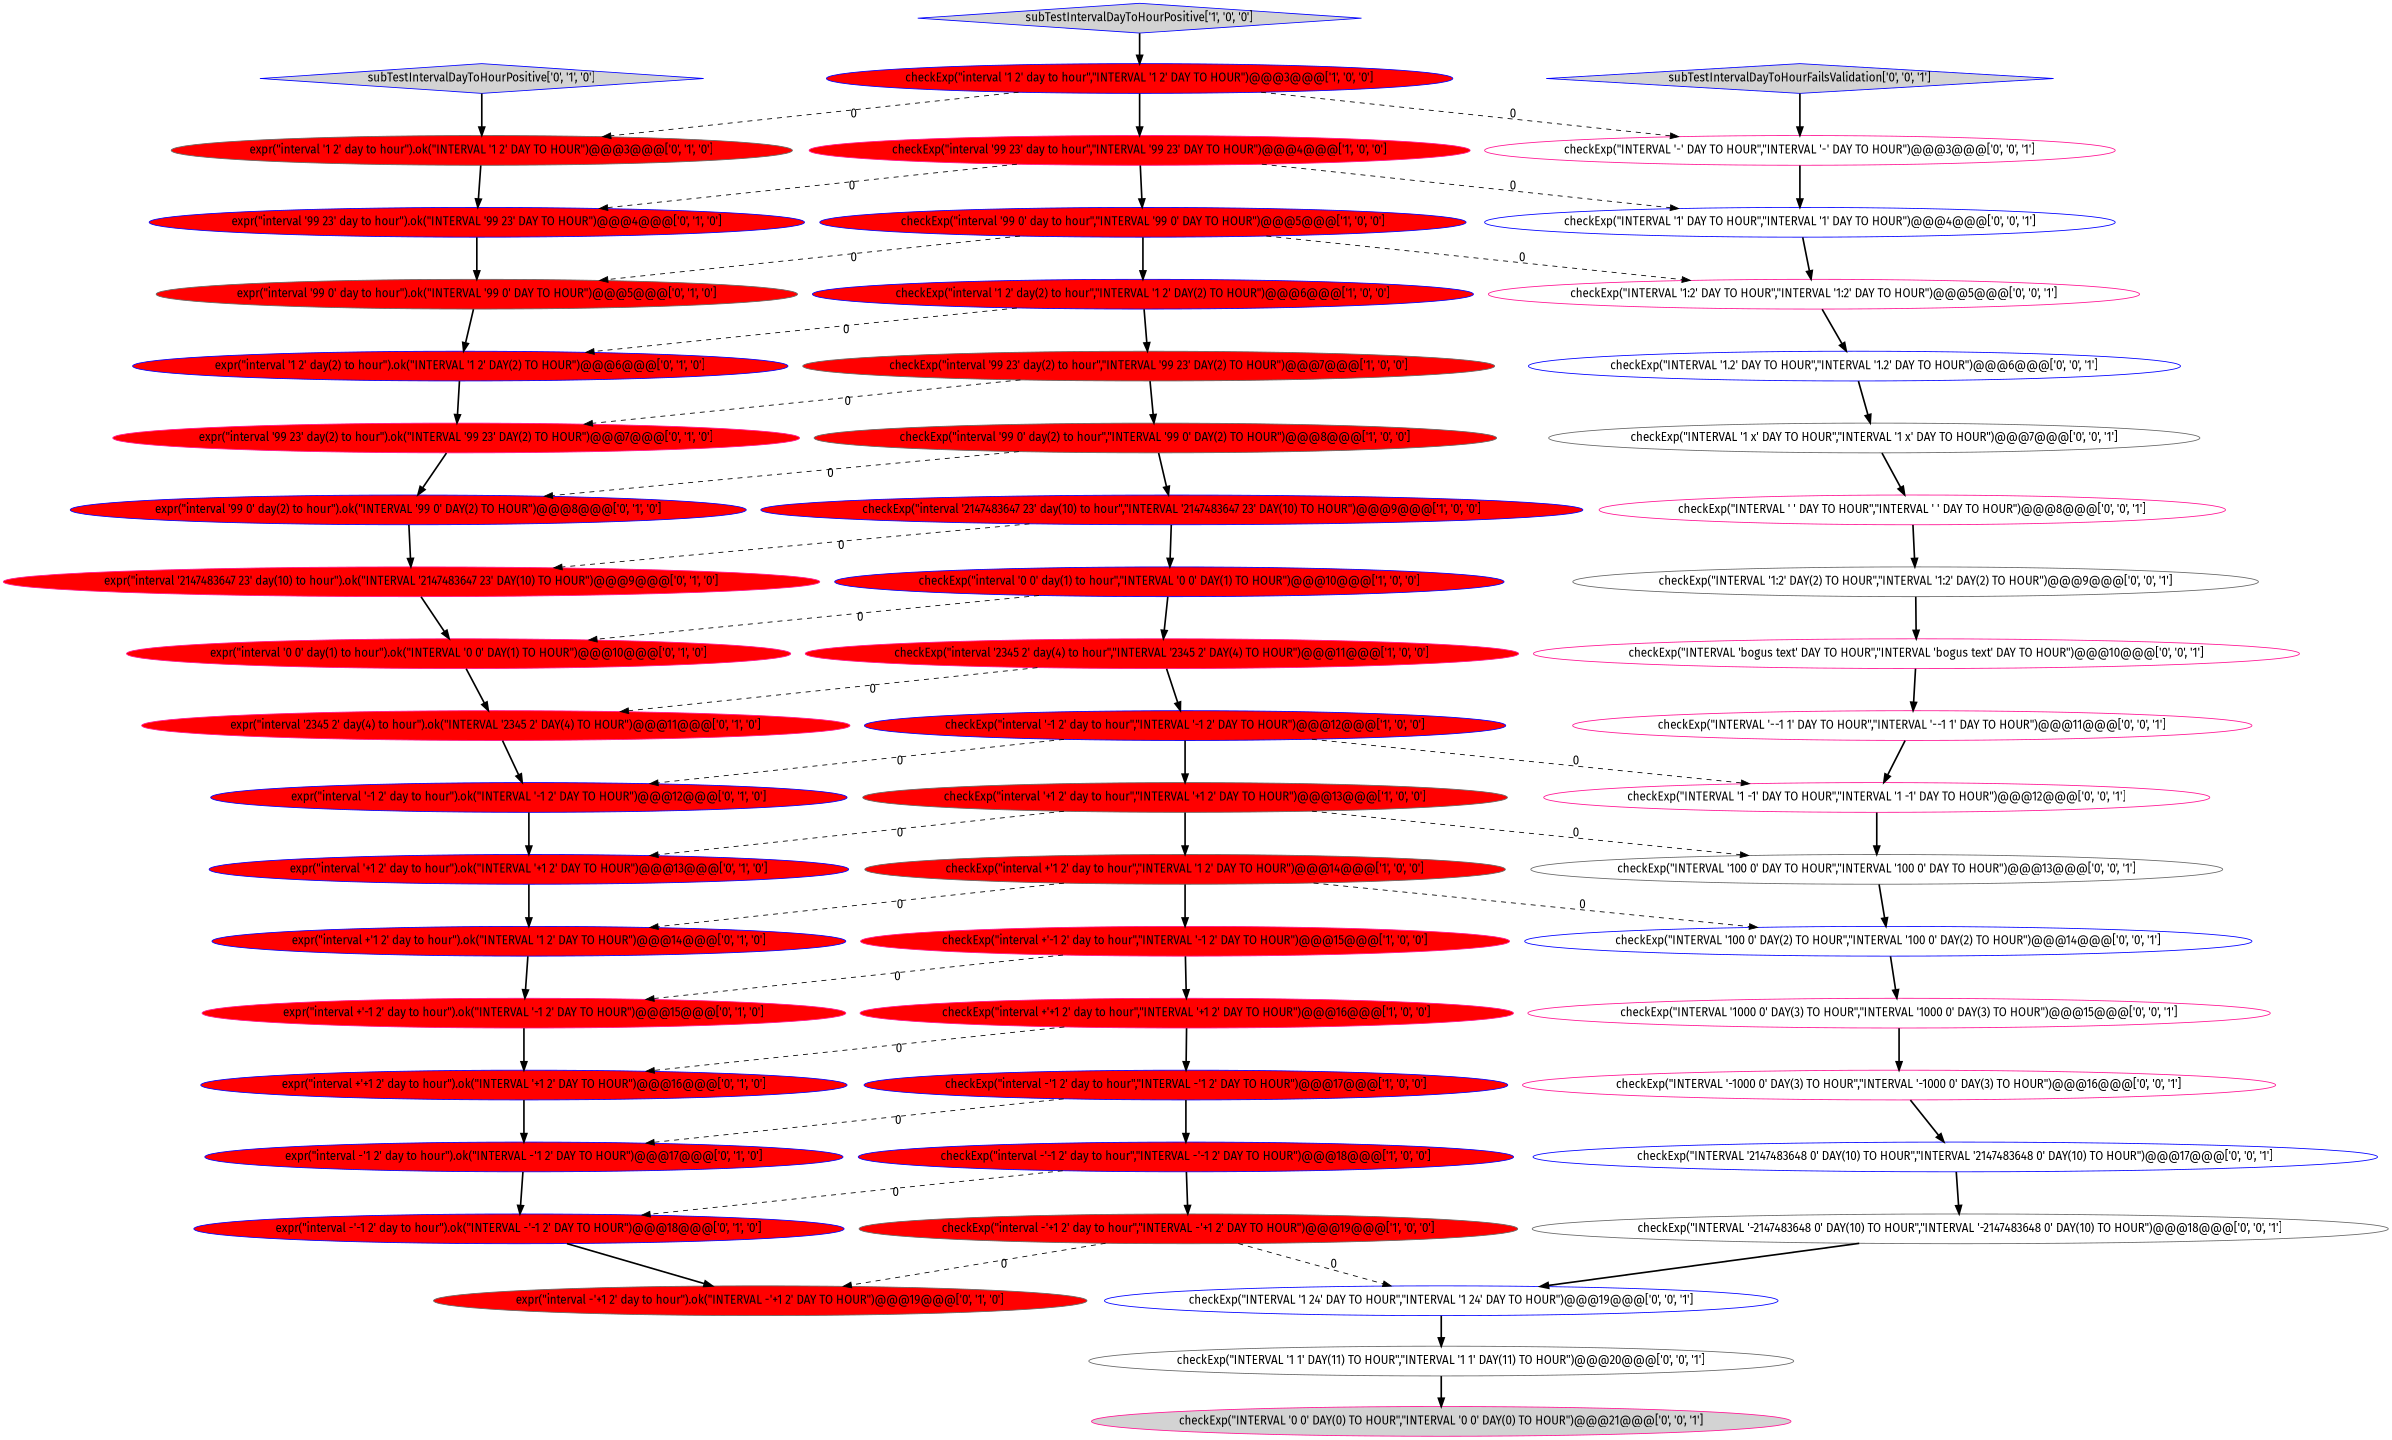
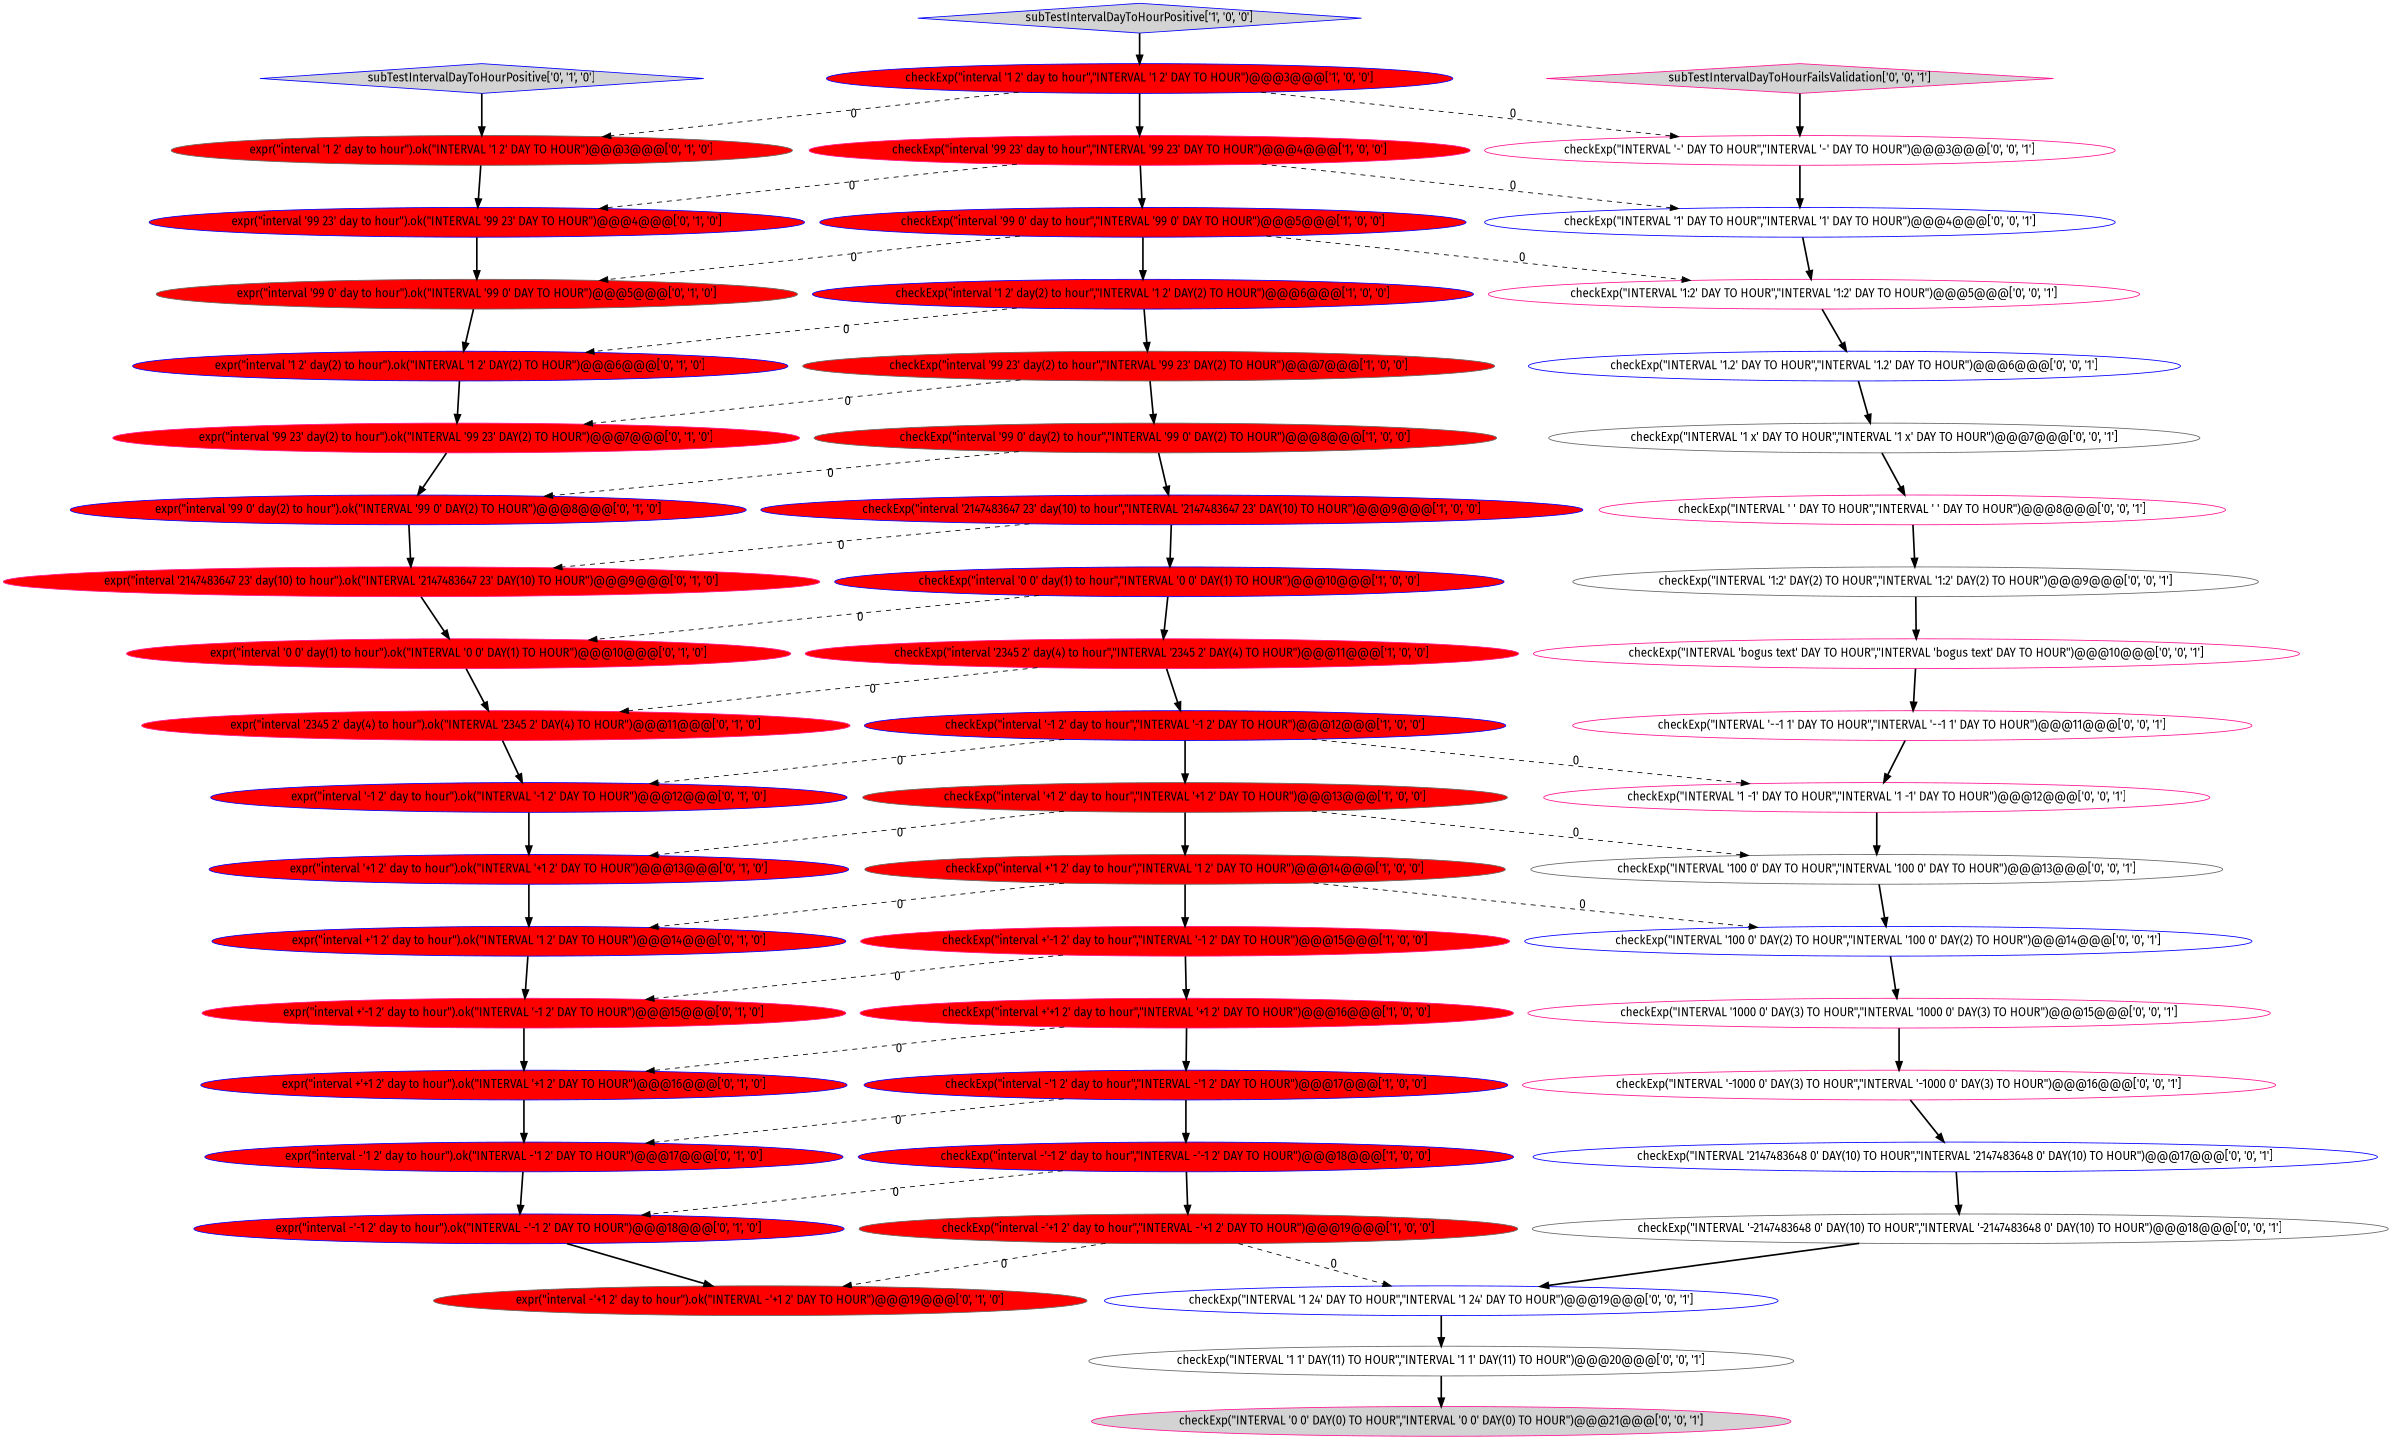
(1800, 79) -> (1800, 79)
